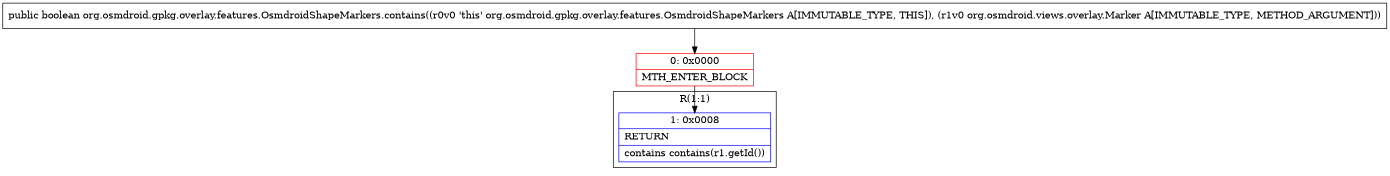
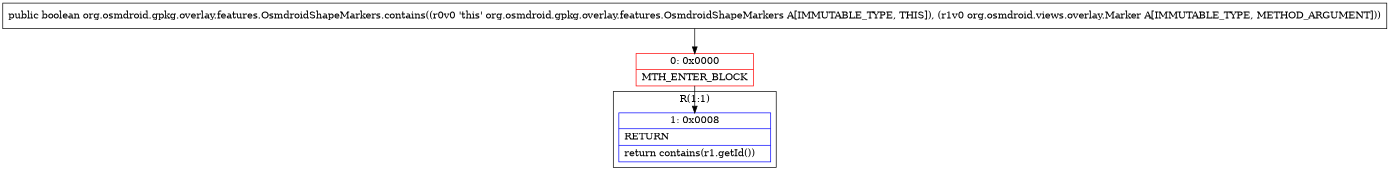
(695, 153) -> (690, 153)
